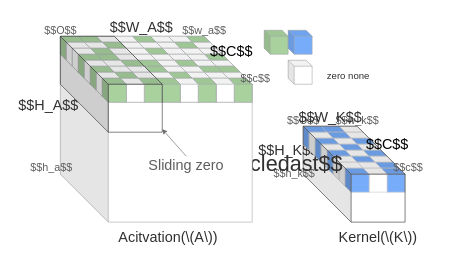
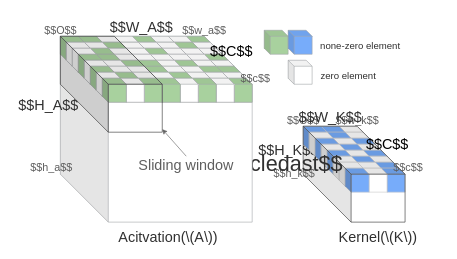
none -> (360, 45)
(349, 75) -> (349, 75)
(186, 165) -> (186, 165)
